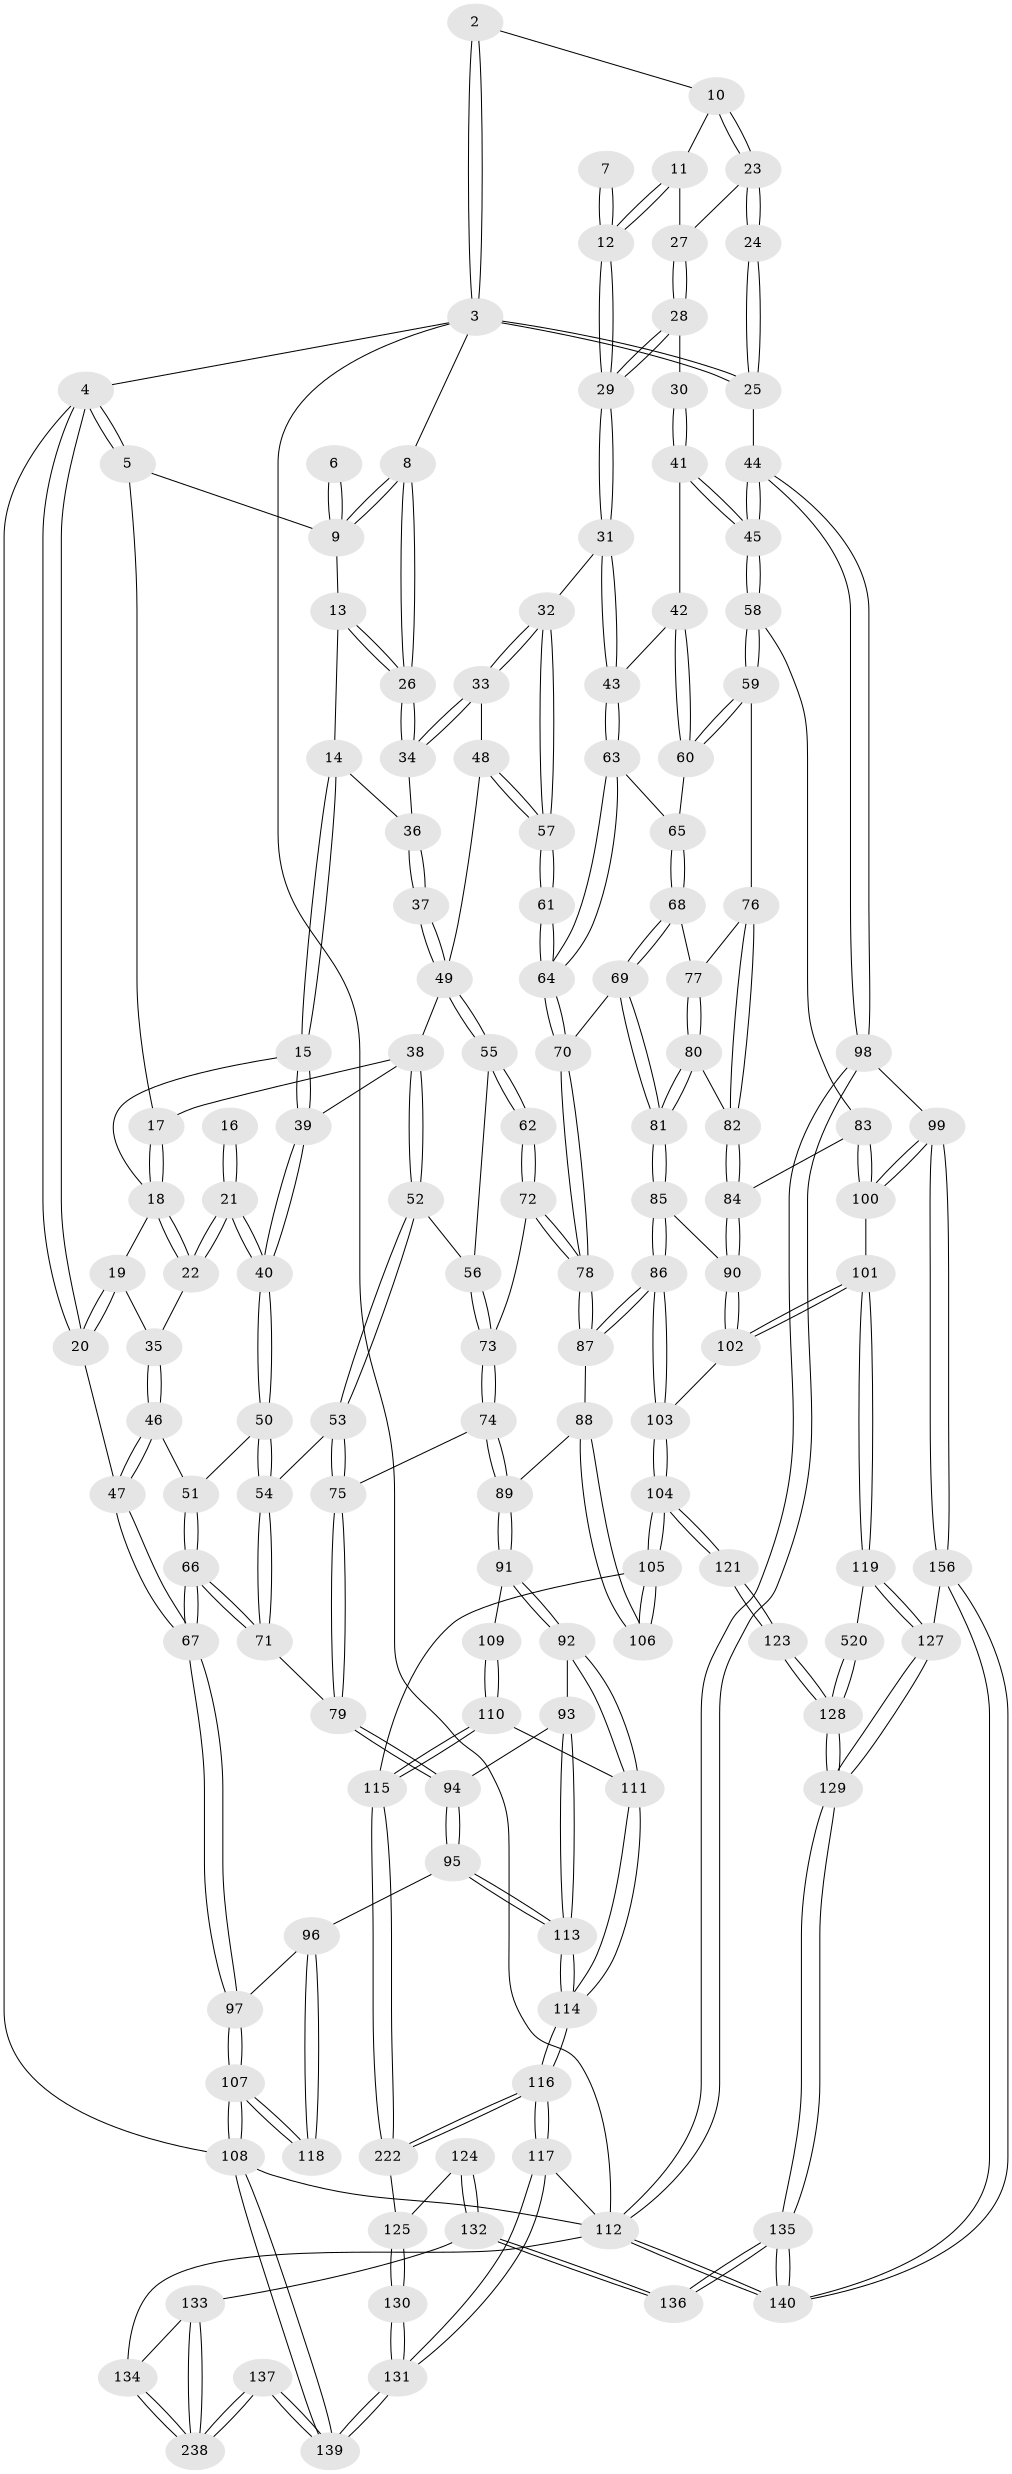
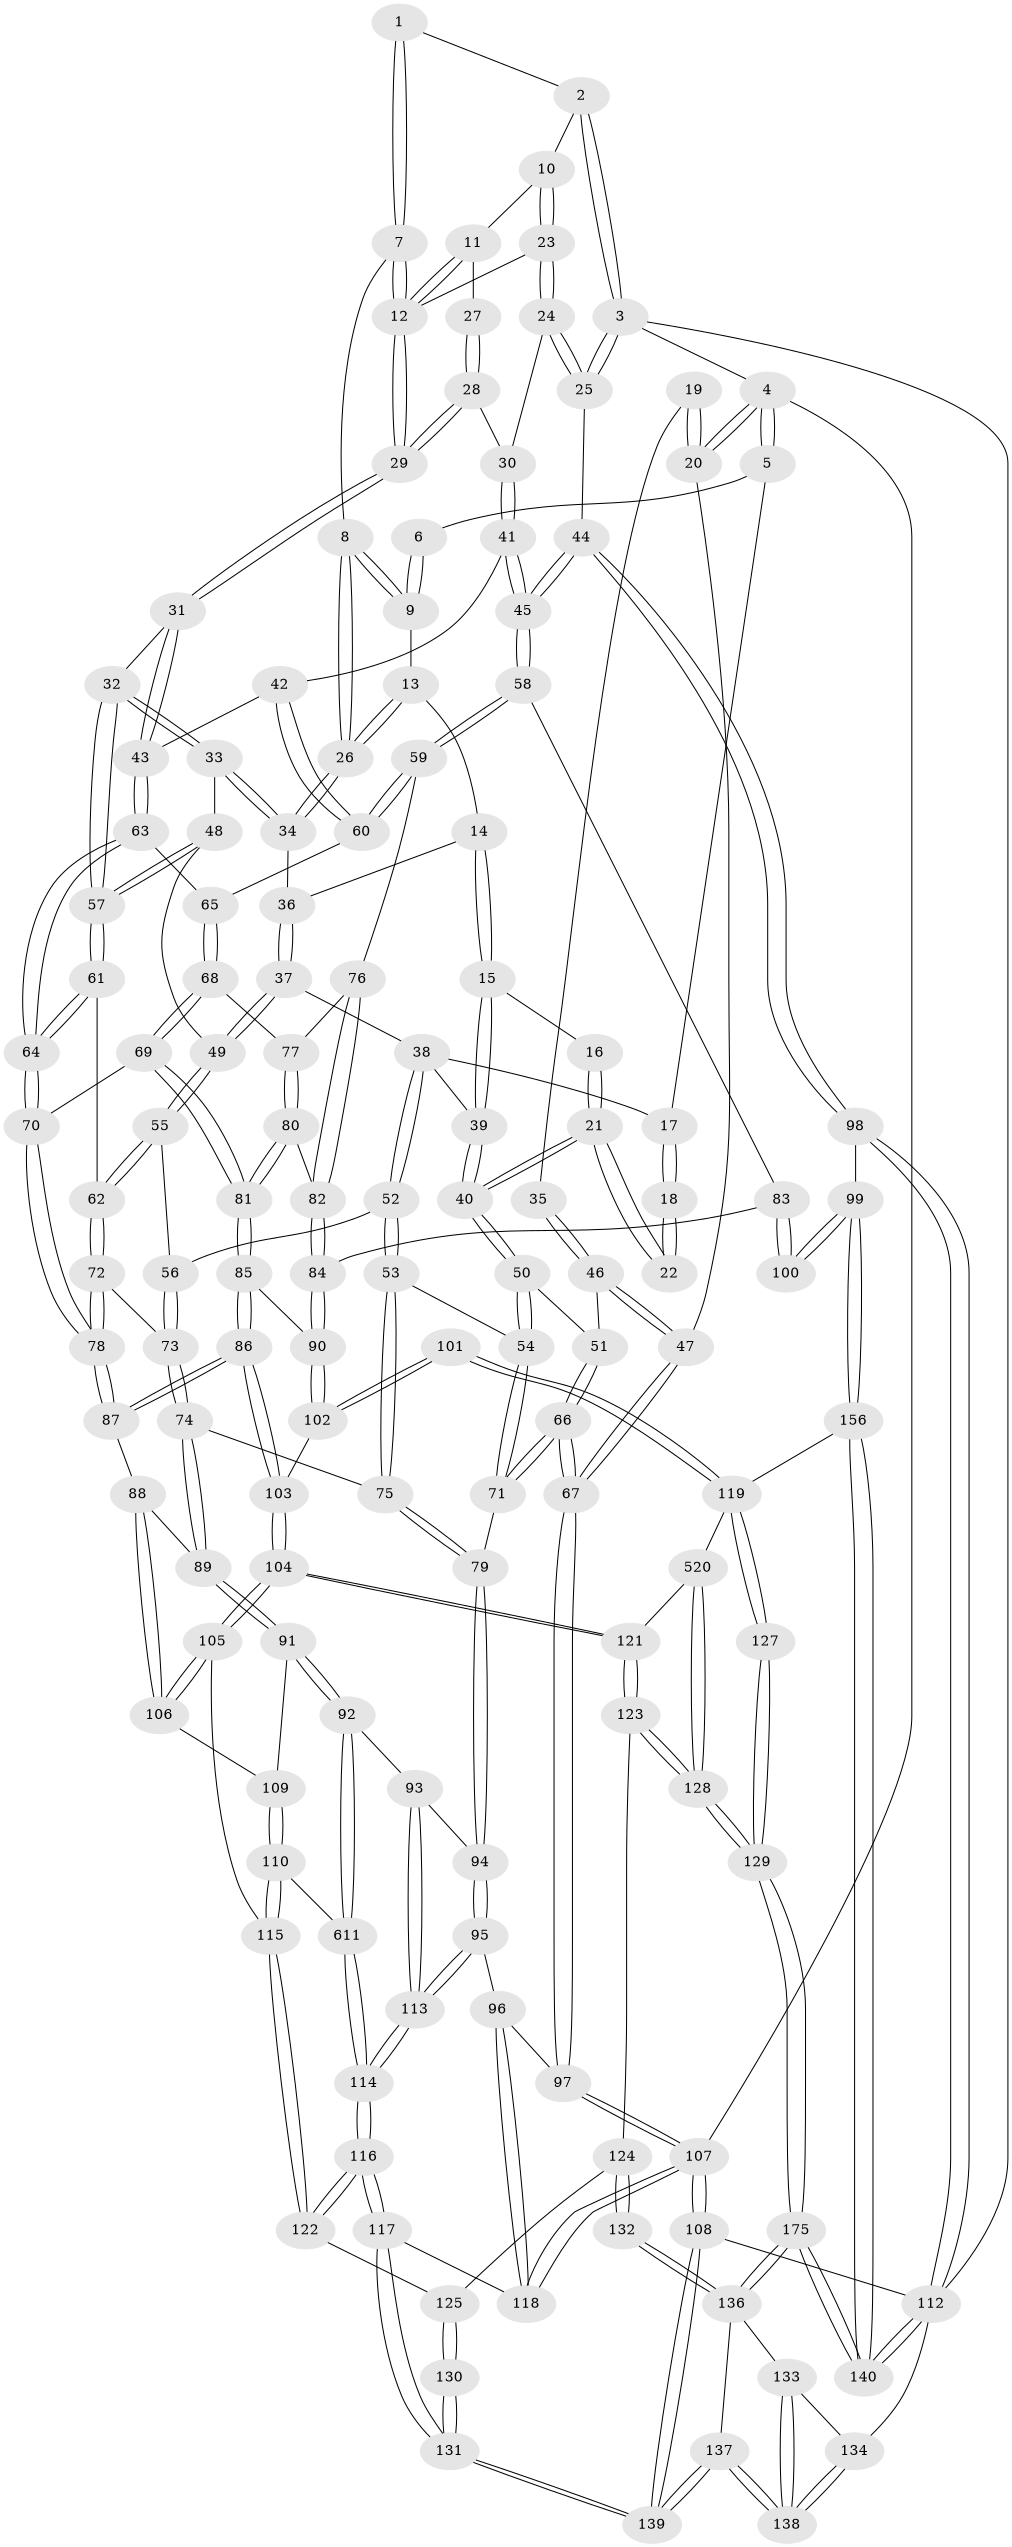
none -> (400, 22)
(717, 206) -> (481, 276)
(442, 390) -> (345, 385)
none -> (527, 390)
(232, 501) -> (595, 504)
(430, 1016) -> (365, 1022)
(160, 1085) -> (541, 1016)
none -> (97, 1094)
(137, 1237) -> none
(866, 1237) -> none
(173, 1311) -> none
(4, 1332) -> (912, 1267)
none -> (664, 1605)
(937, 1605) -> (793, 1458)
none -> (221, 1754)
(635, 1789) -> (348, 1936)
none -> (627, 1936)
(388, 2157) -> (306, 2230)
(576, 2194) -> (454, 2267)
(783, 2230) -> (796, 2230)
(339, 2276) -> (760, 2341)
none -> (726, 2378)
(195, 2451) -> (787, 2525)
